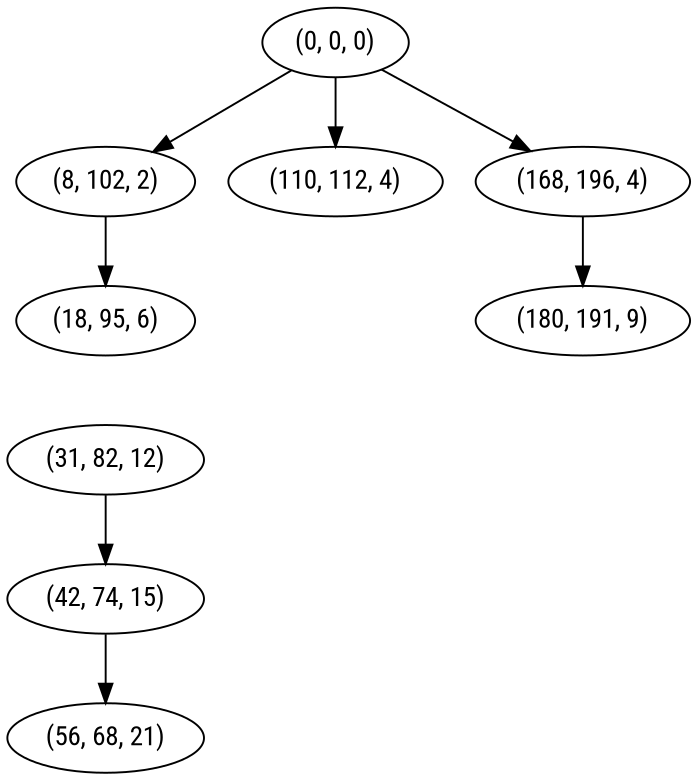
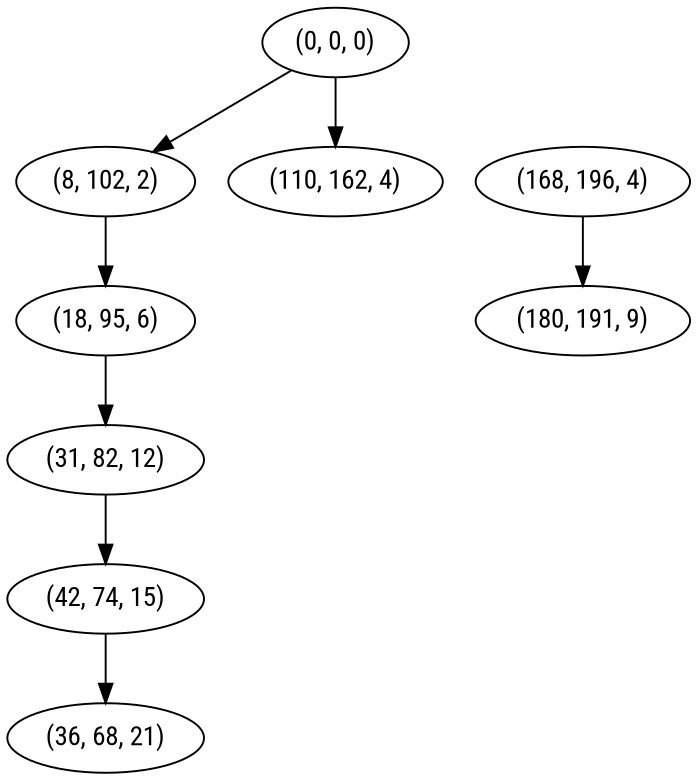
(447, 106) -> none
(336, 182) -> (336, 182)
none -> (106, 381)
(106, 738) -> (106, 738)
